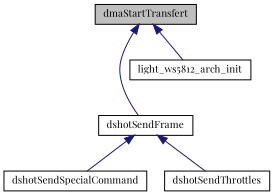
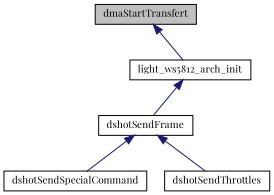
(120, 75) -> (165, 102)
